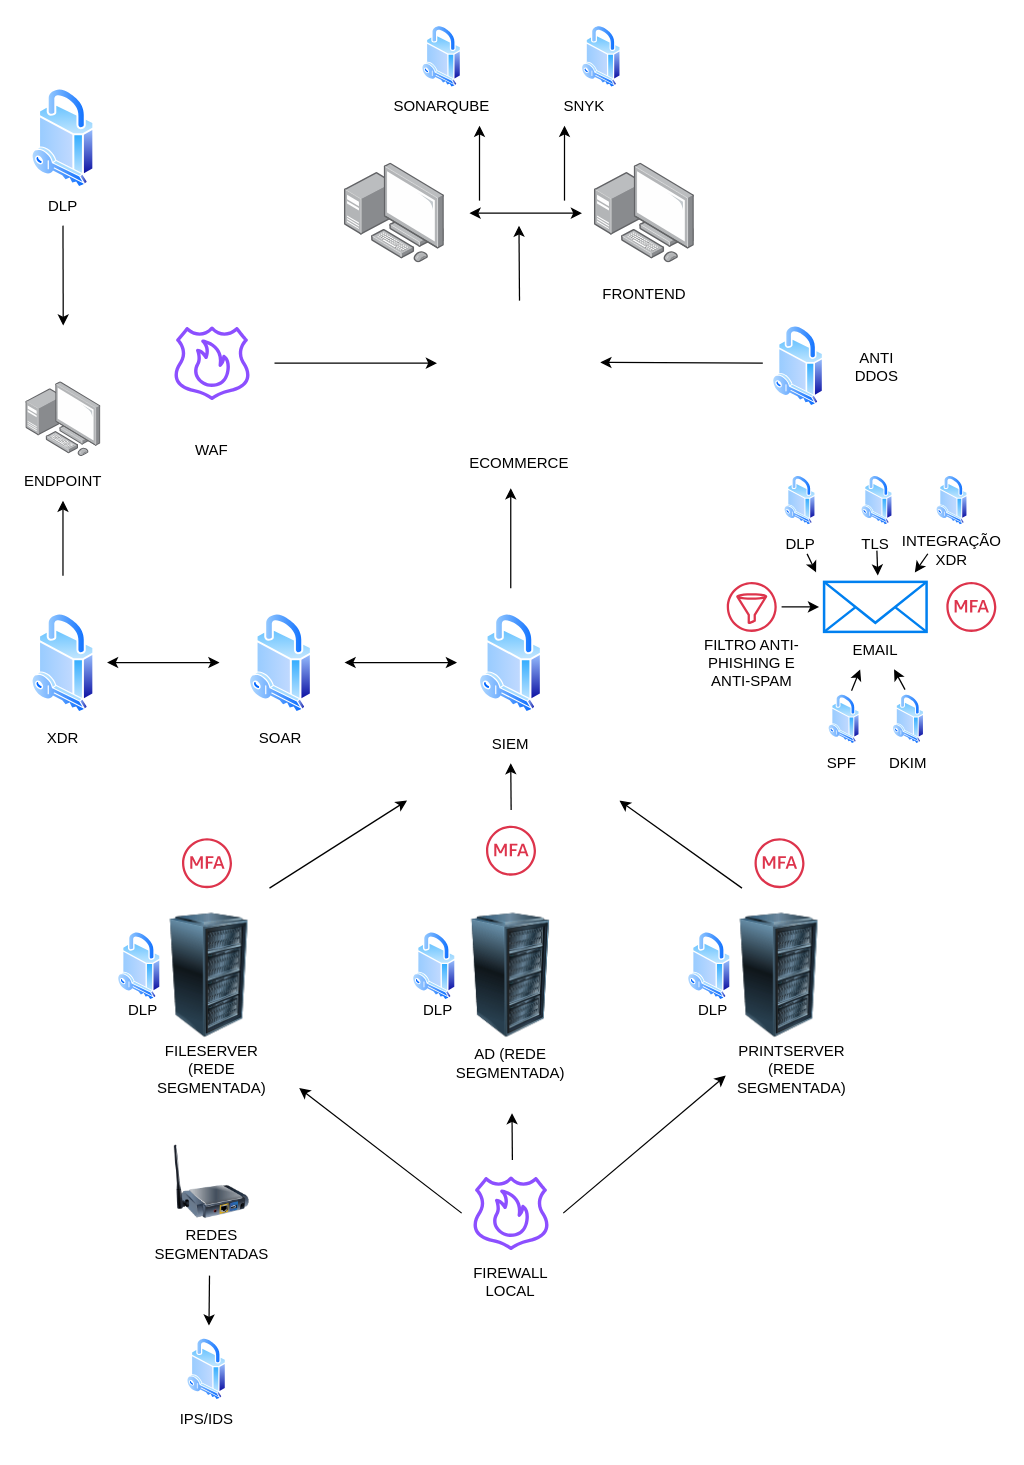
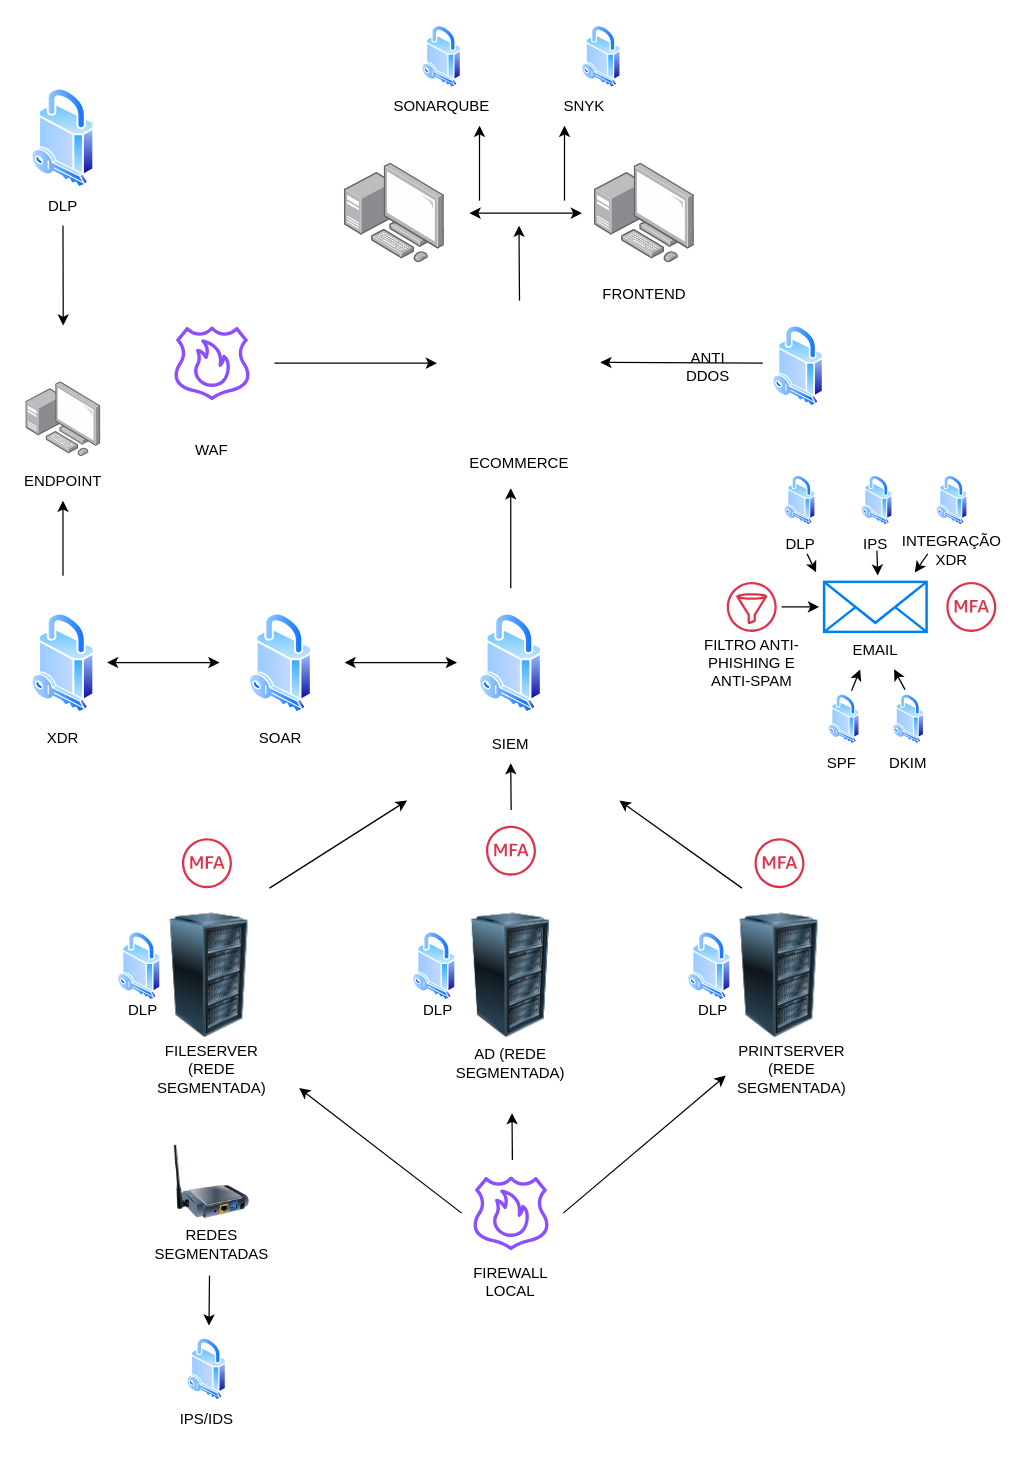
(877, 366) -> (708, 366)
(876, 544) -> (876, 544)
